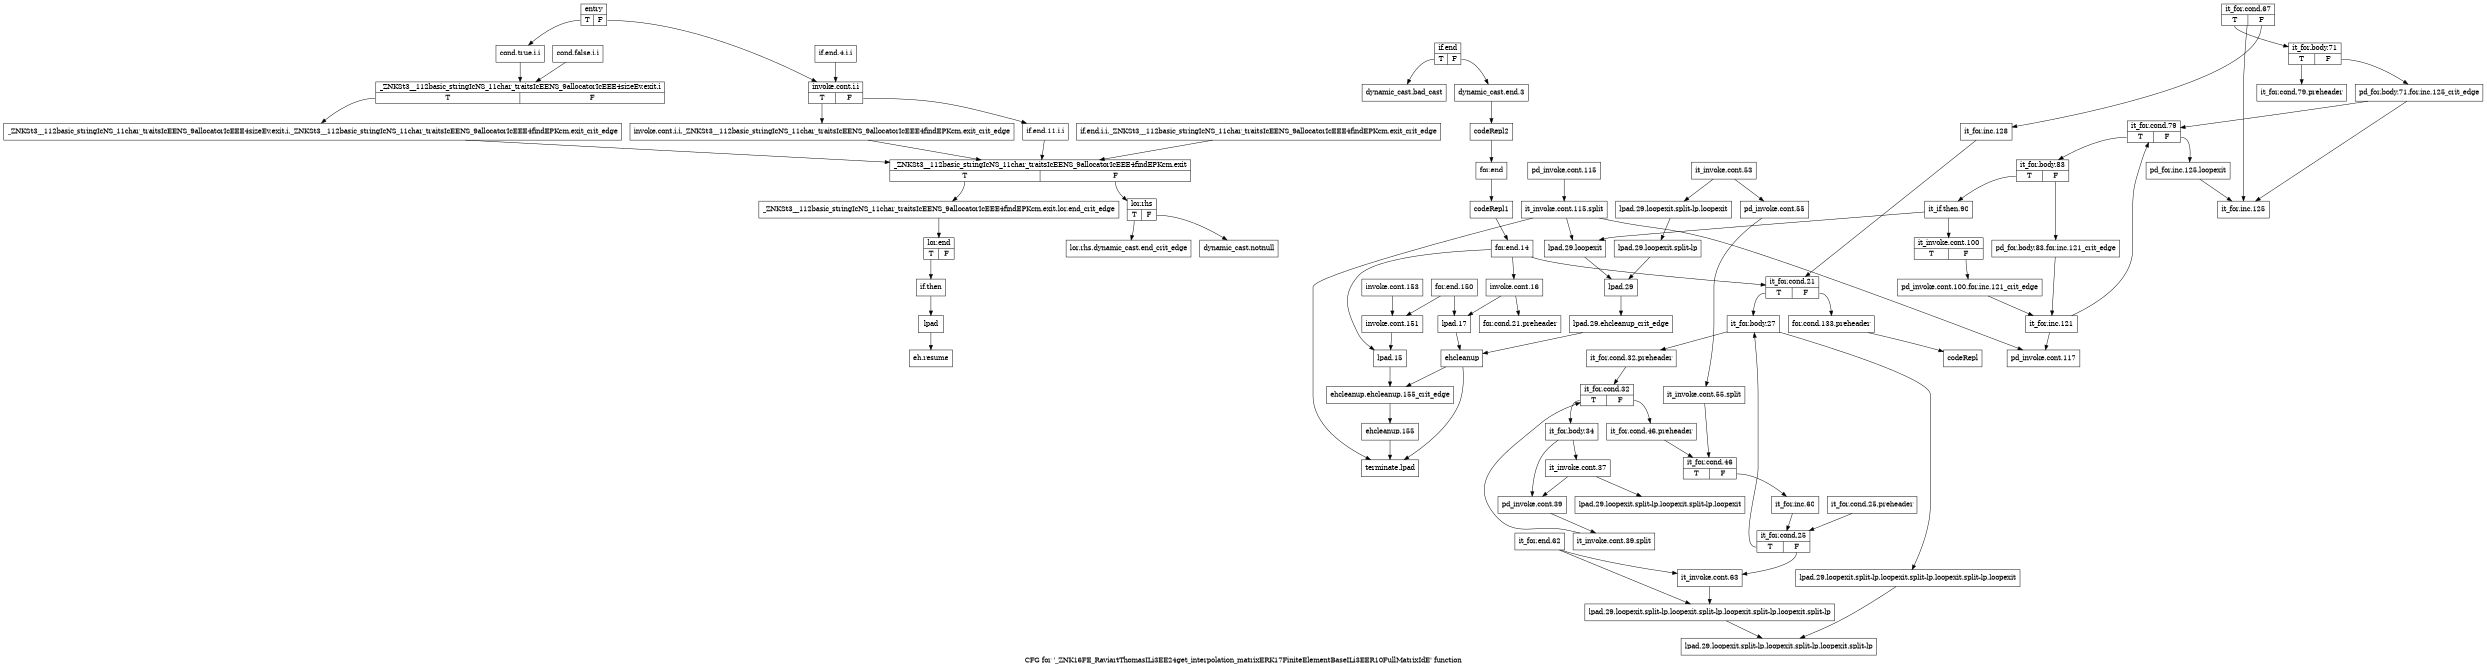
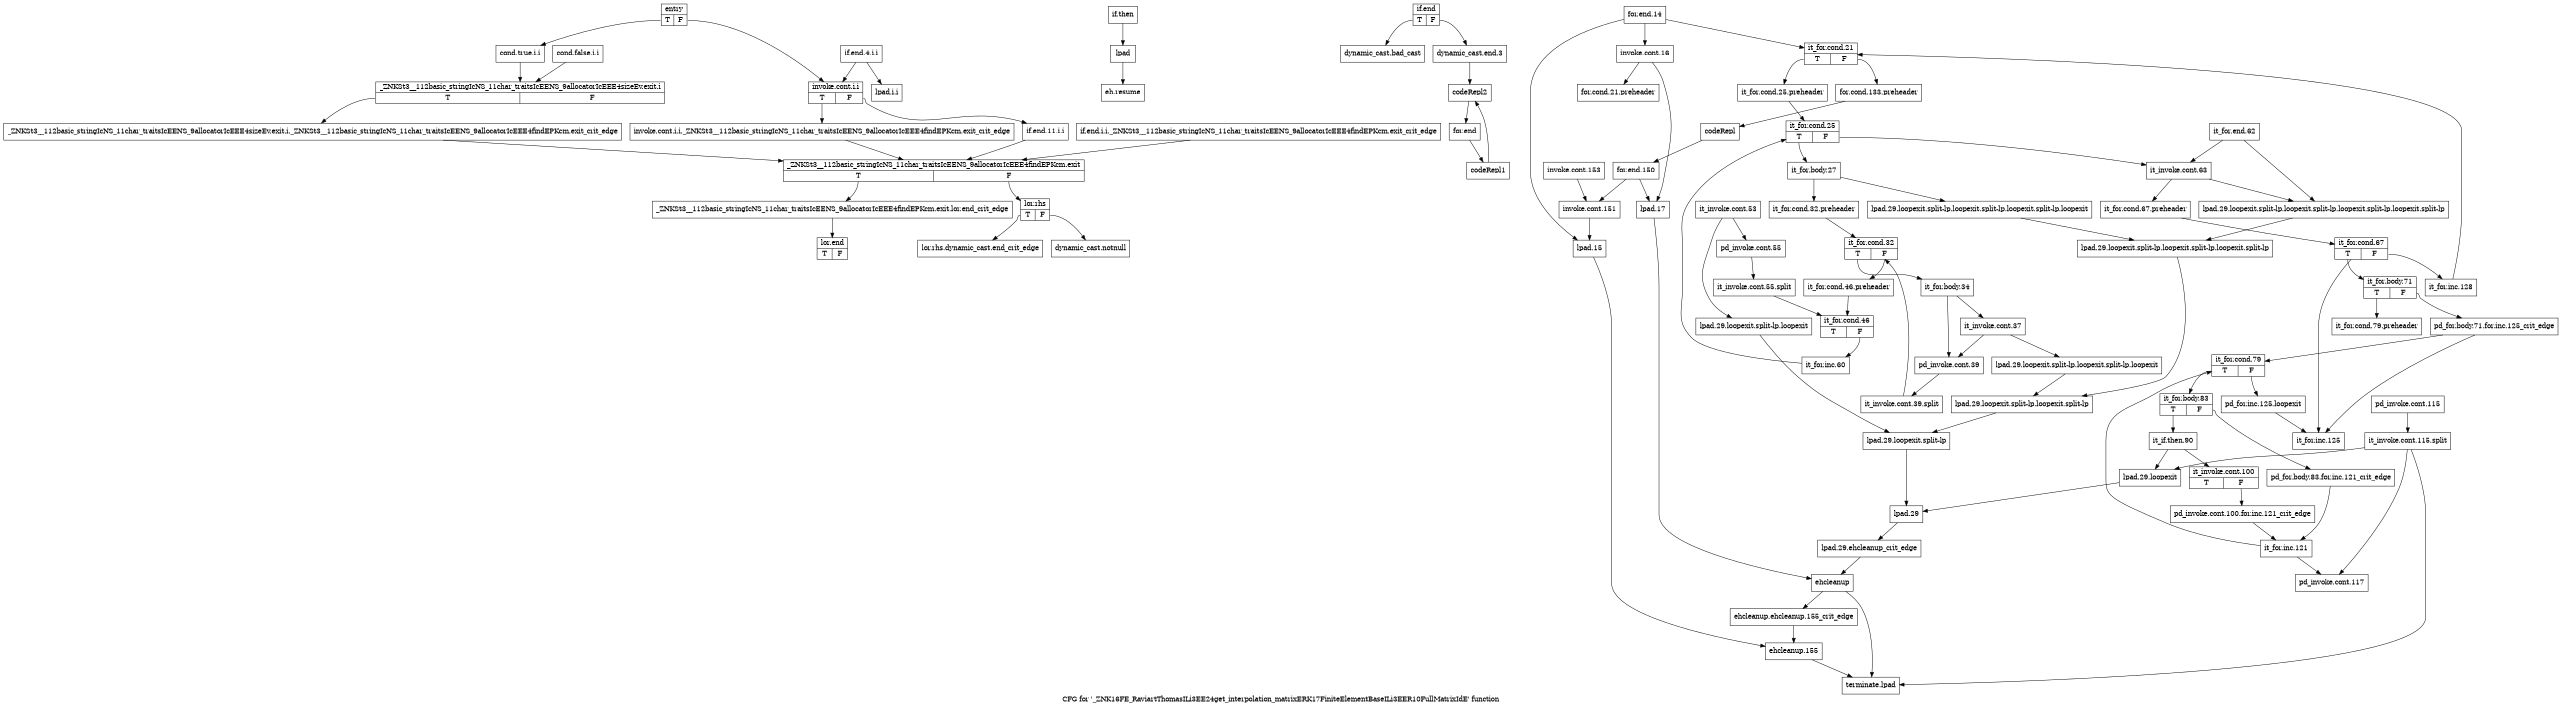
none -> (887, 93)
none -> (1680, 150)
none -> (2145, 210)
(1502, 229) -> (1487, 133)
(931, 267) -> none
(1756, 300) -> (1791, 66)
(1390, 374) -> (1612, 503)
none -> (2022, 404)
